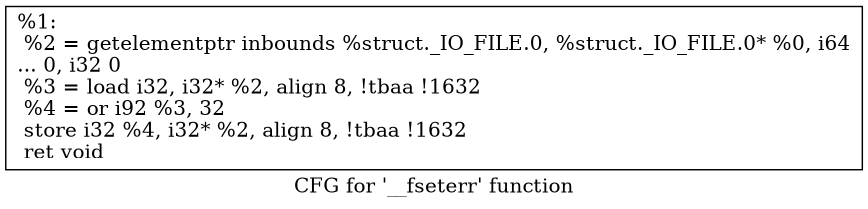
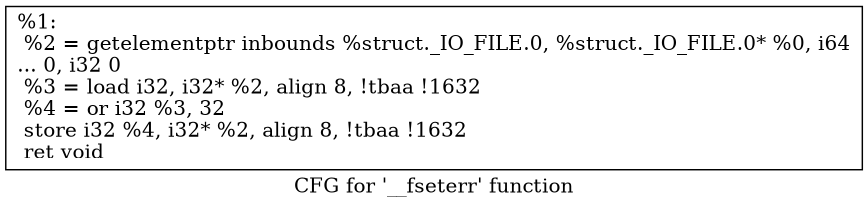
(122, 109) -> (122, 109)
